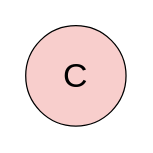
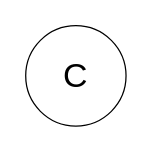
(76, 76) -> (76, 76)
